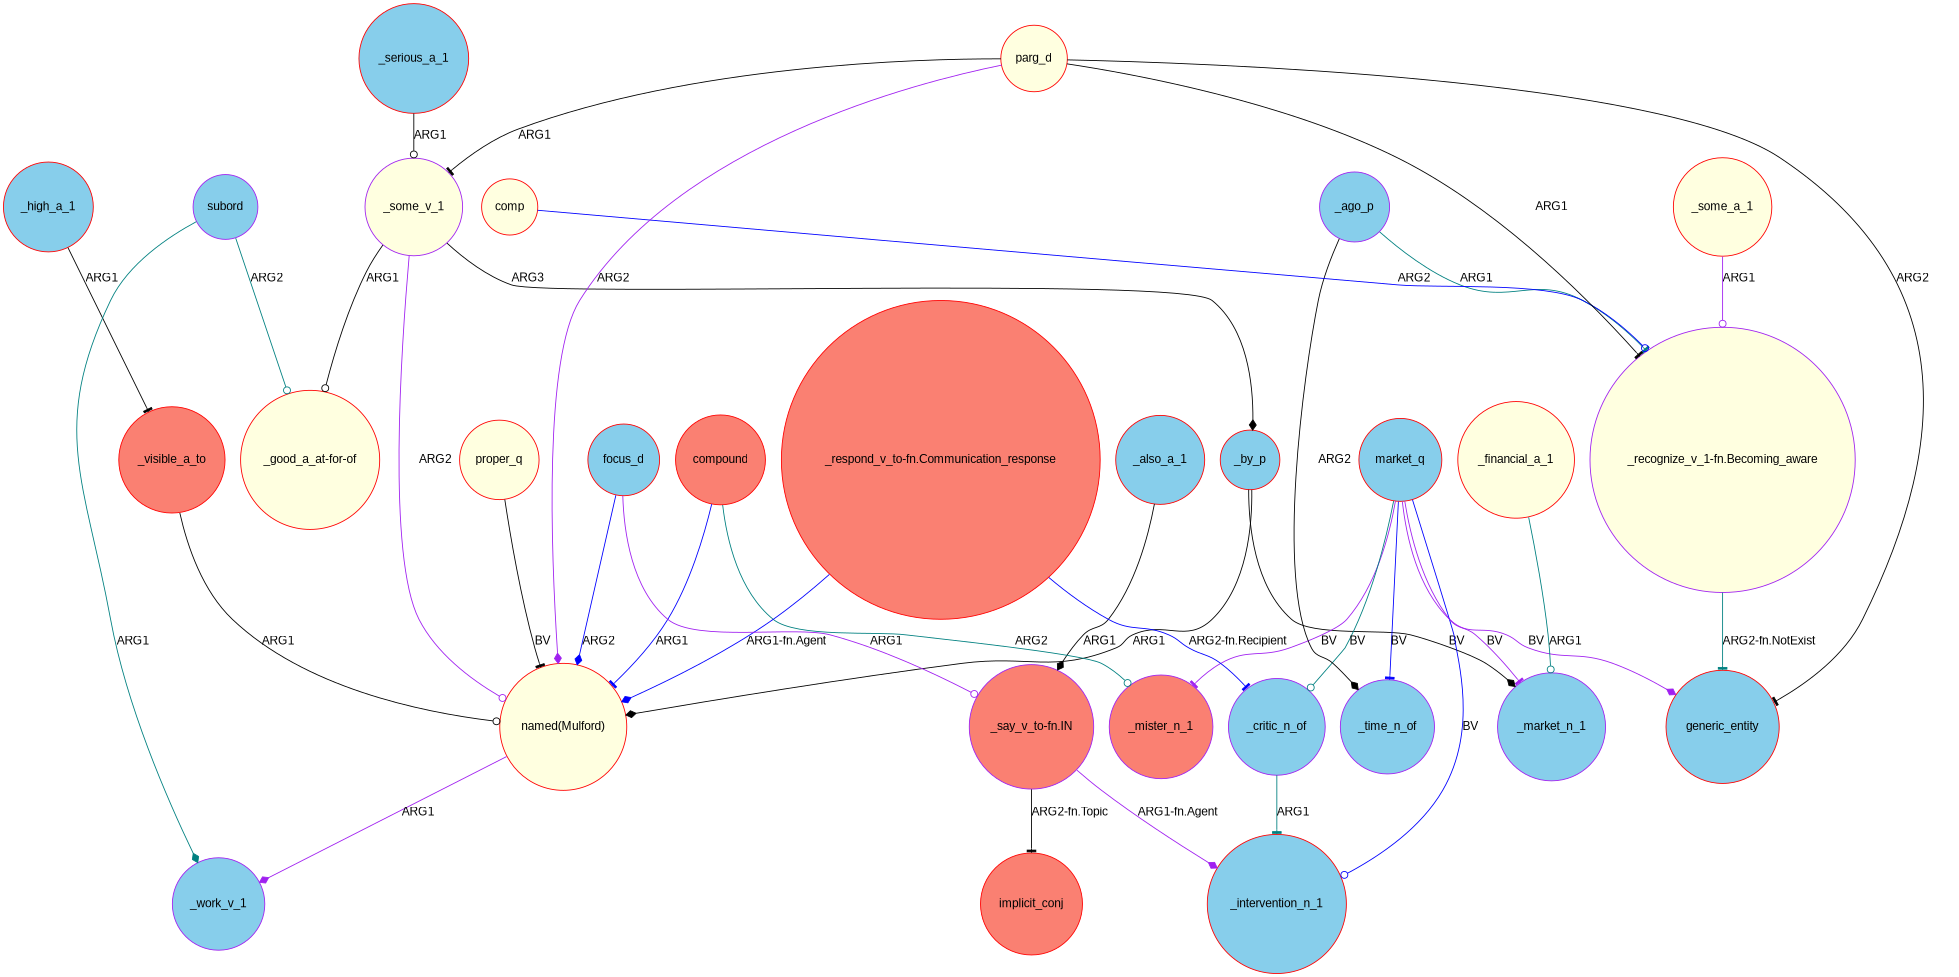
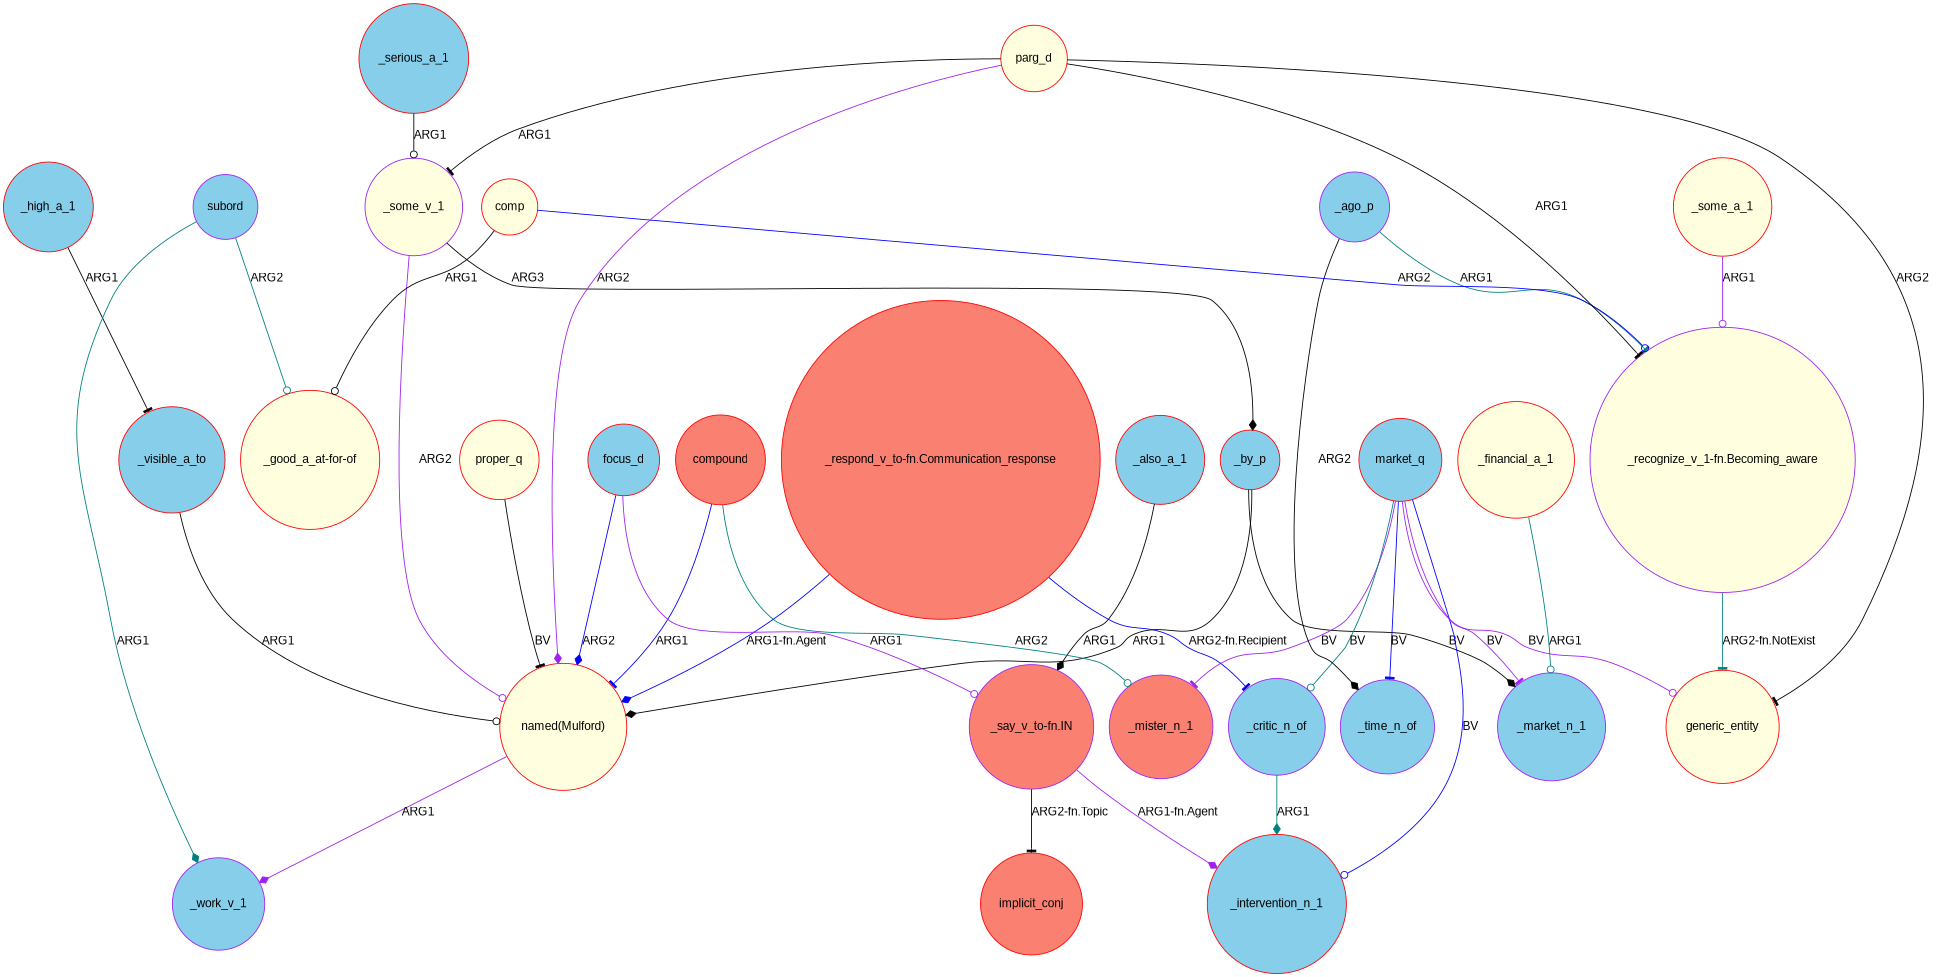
(349, 312) -> (400, 293)
(172, 460) -> (172, 460)
(1500, 633) -> (1500, 633)
(1723, 727) -> (1723, 727)
(1277, 802) -> (1277, 802)
